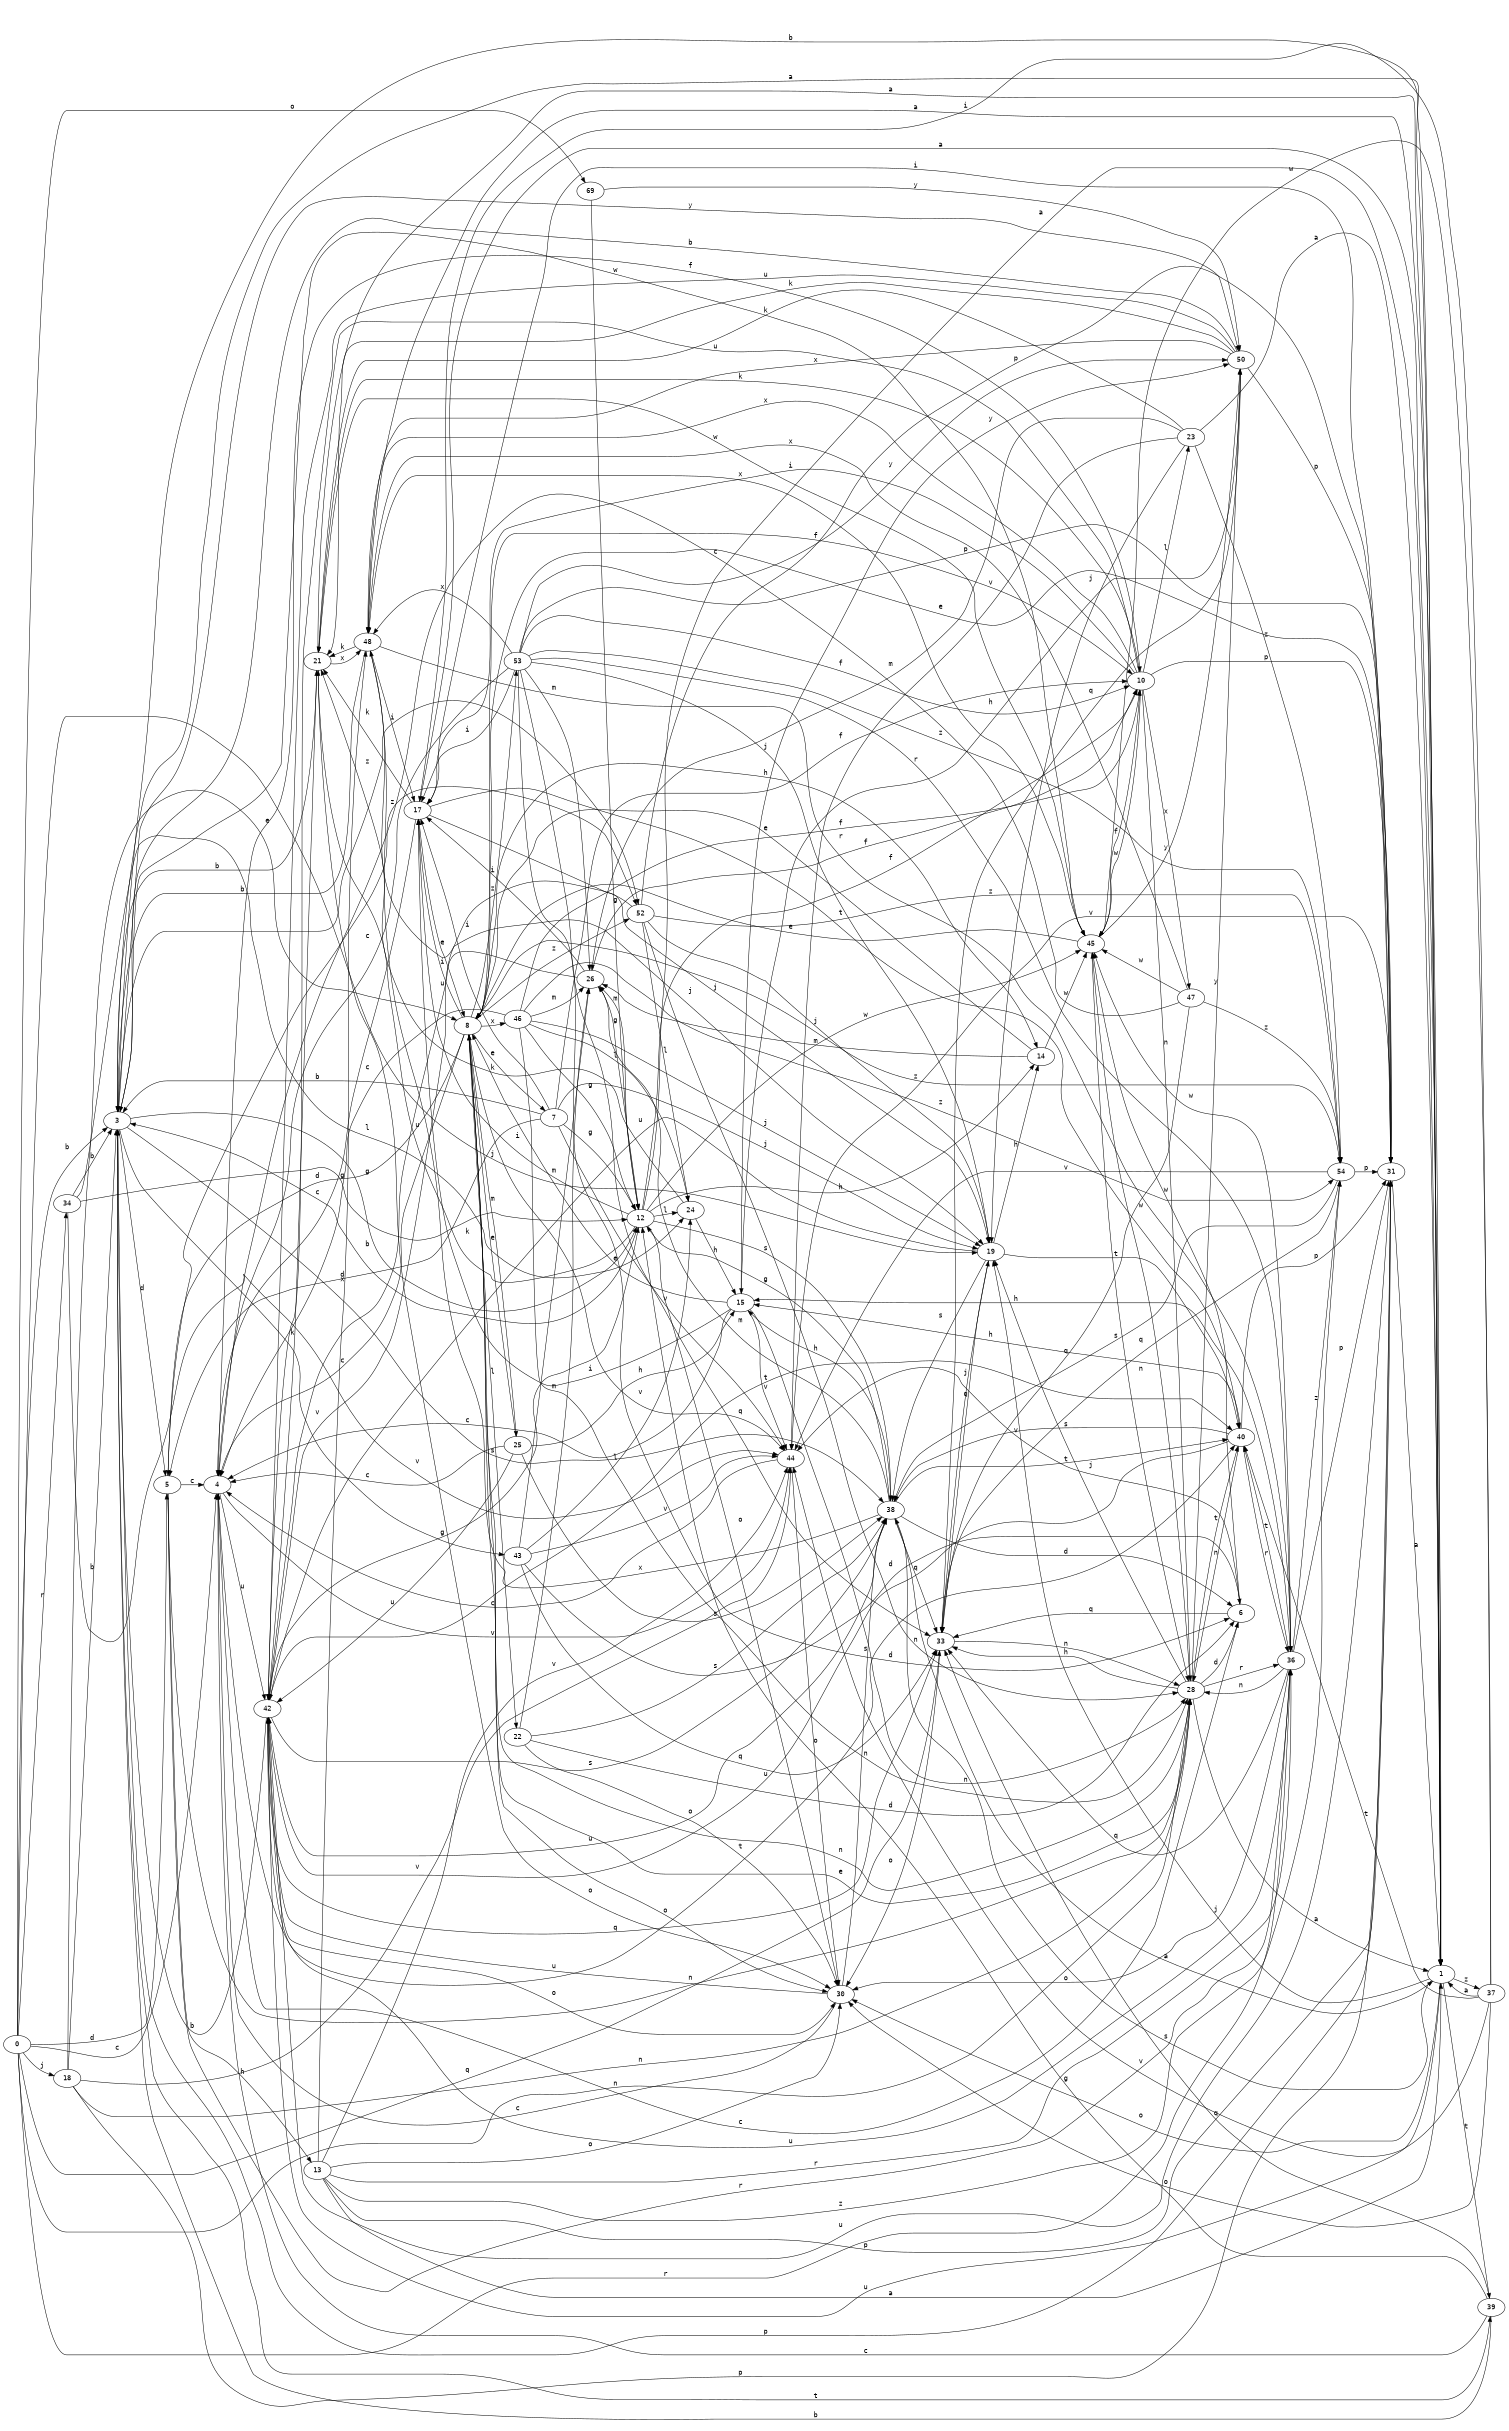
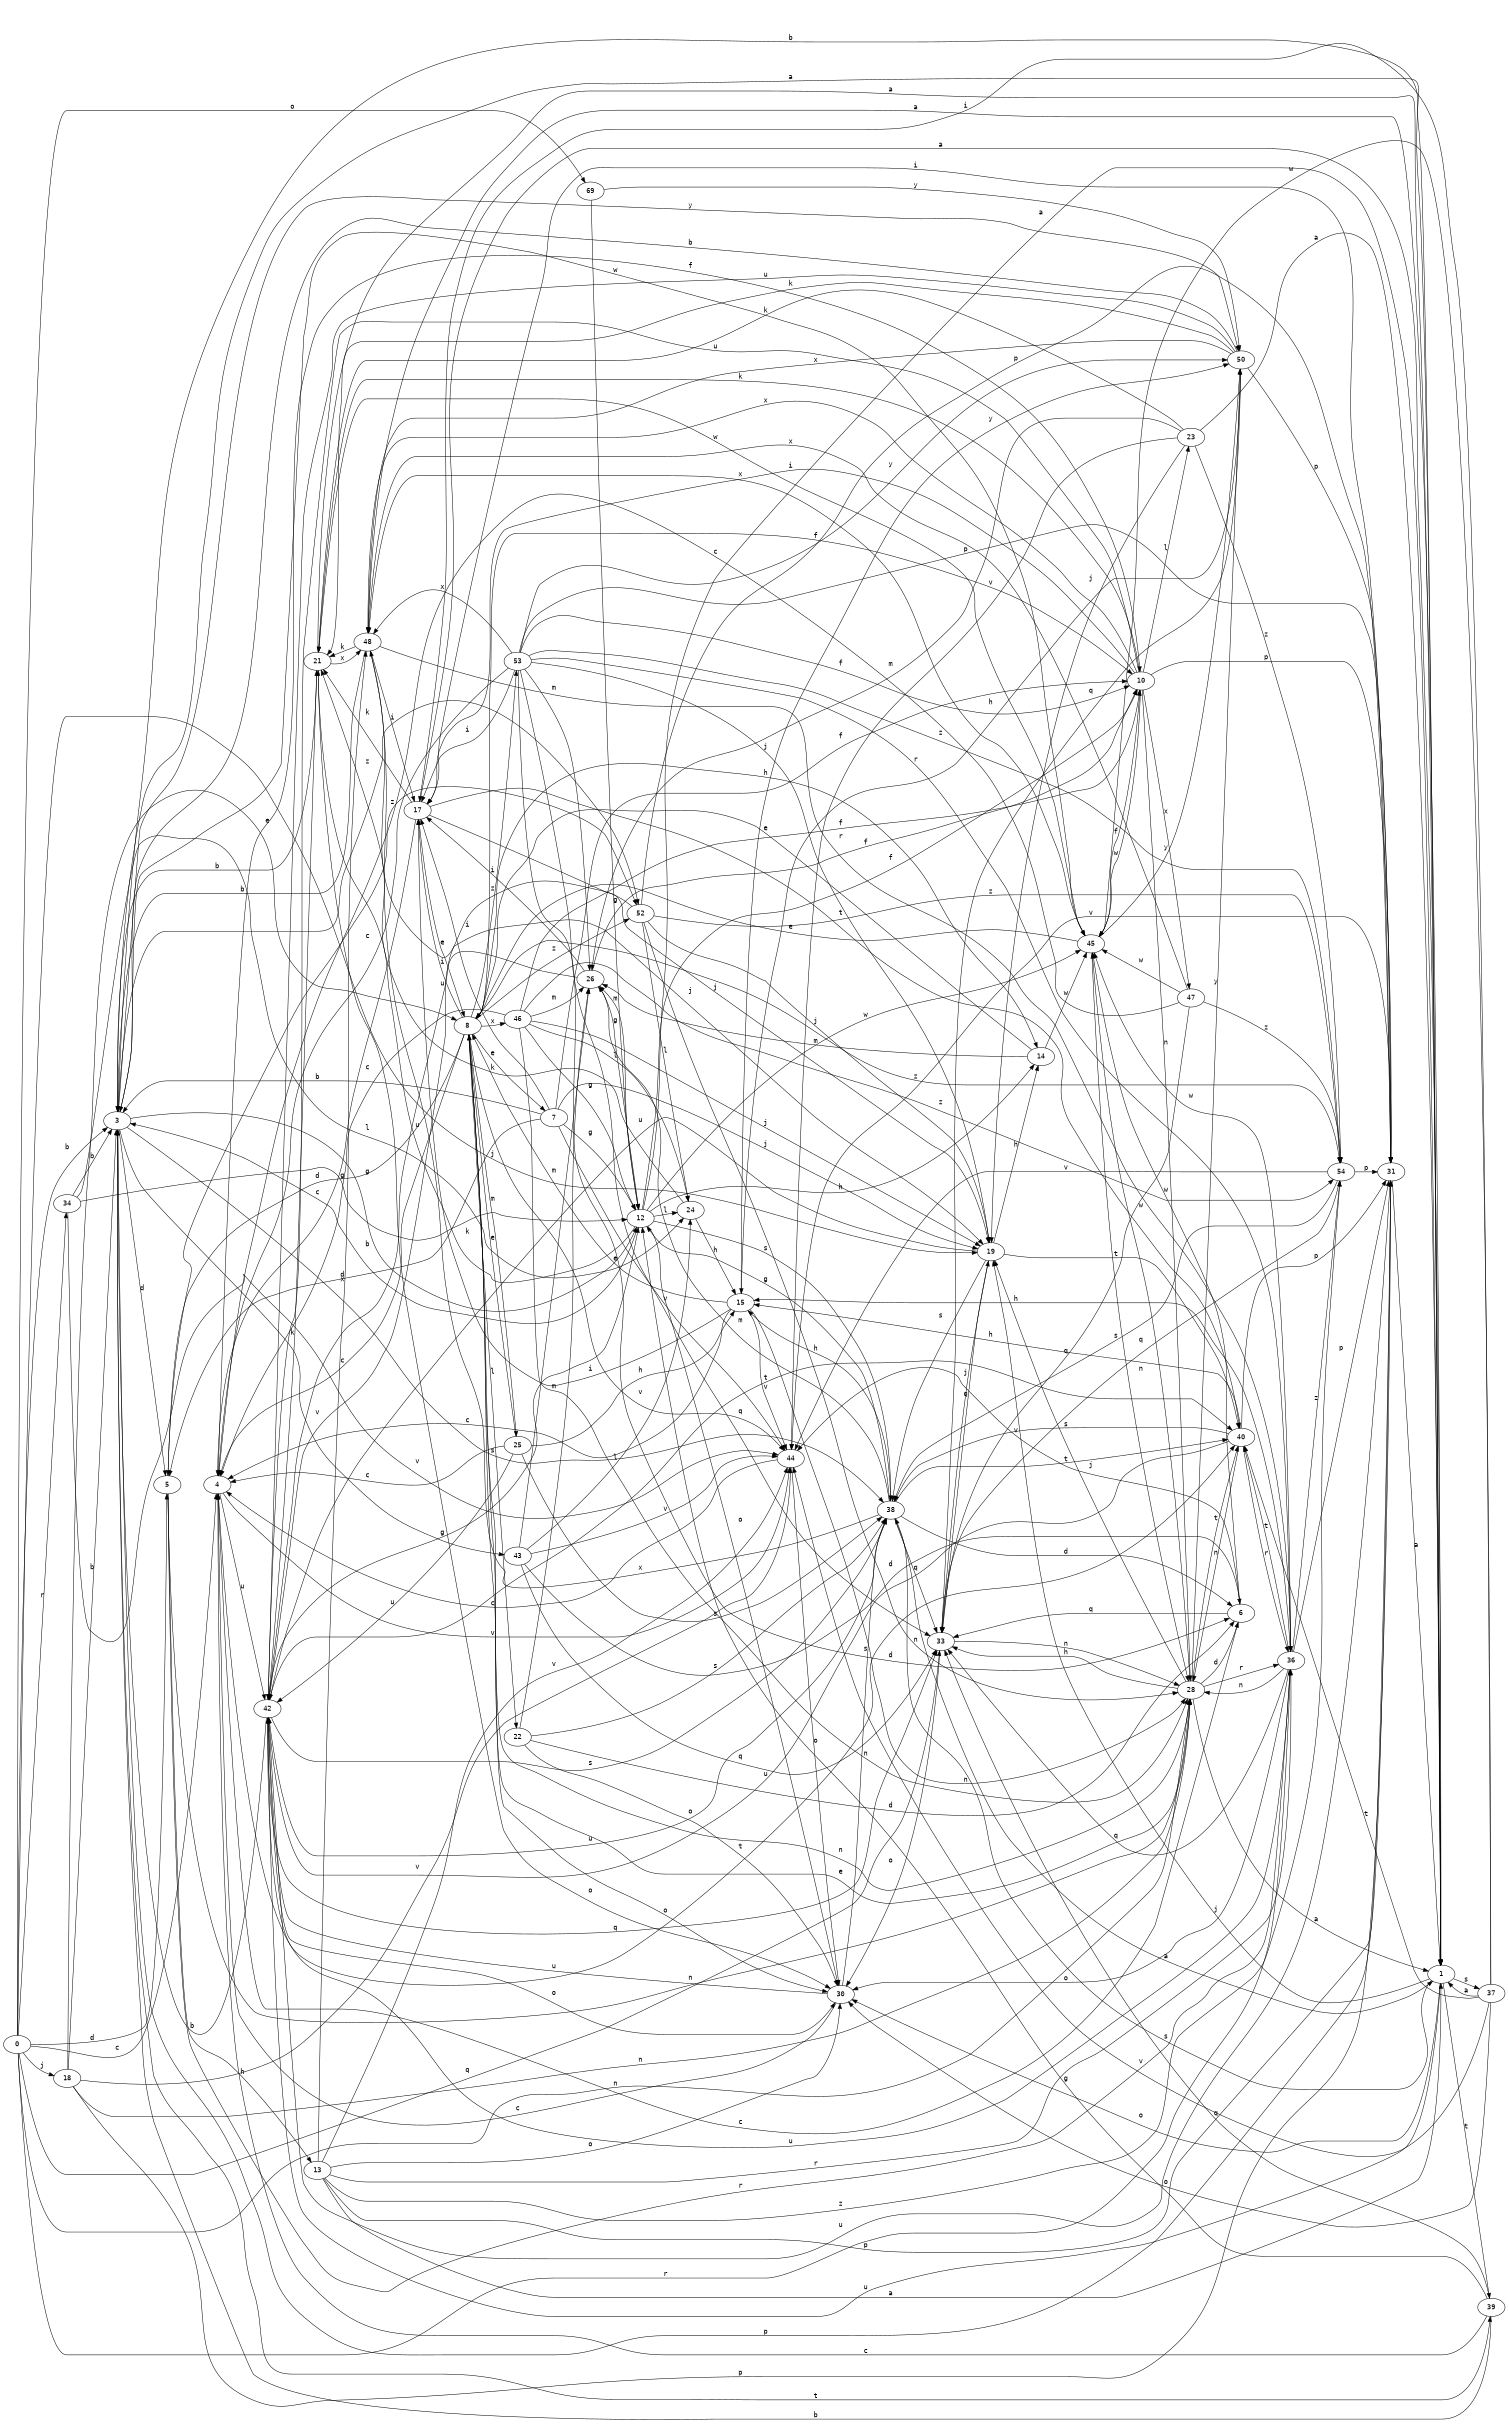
(985, 625) -> none
(449, 1063) -> none
(190, 1485) -> none
(1466, 1979) -> (1466, 1979)
